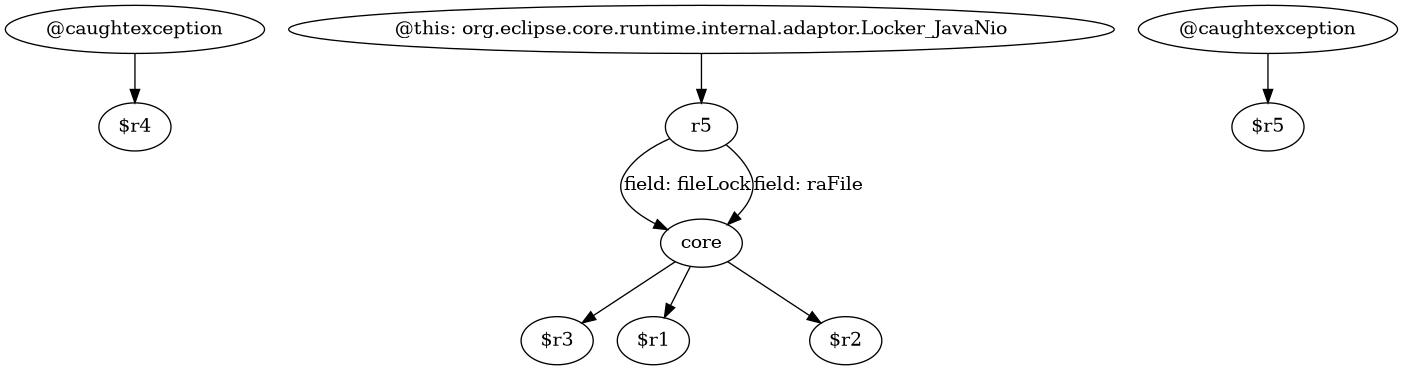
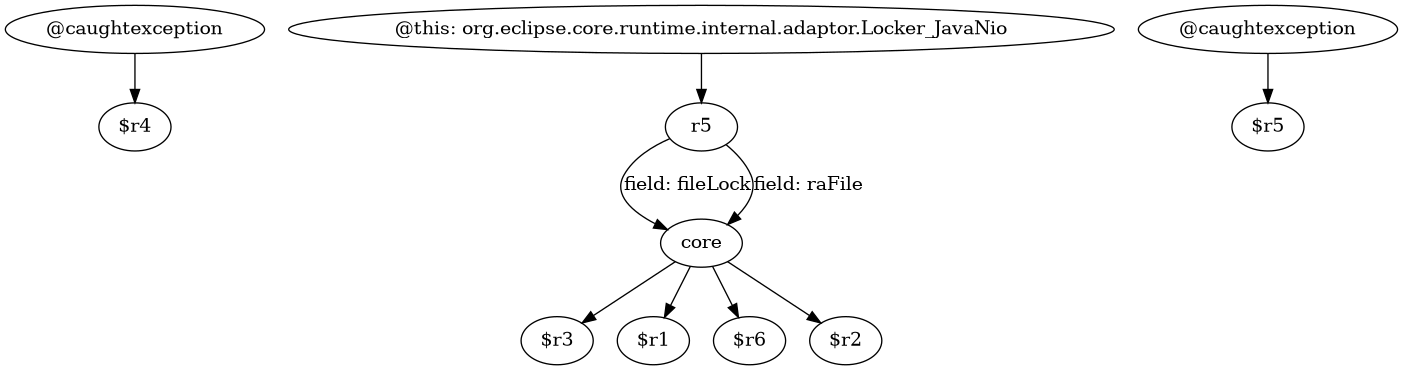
none -> (750, 341)
